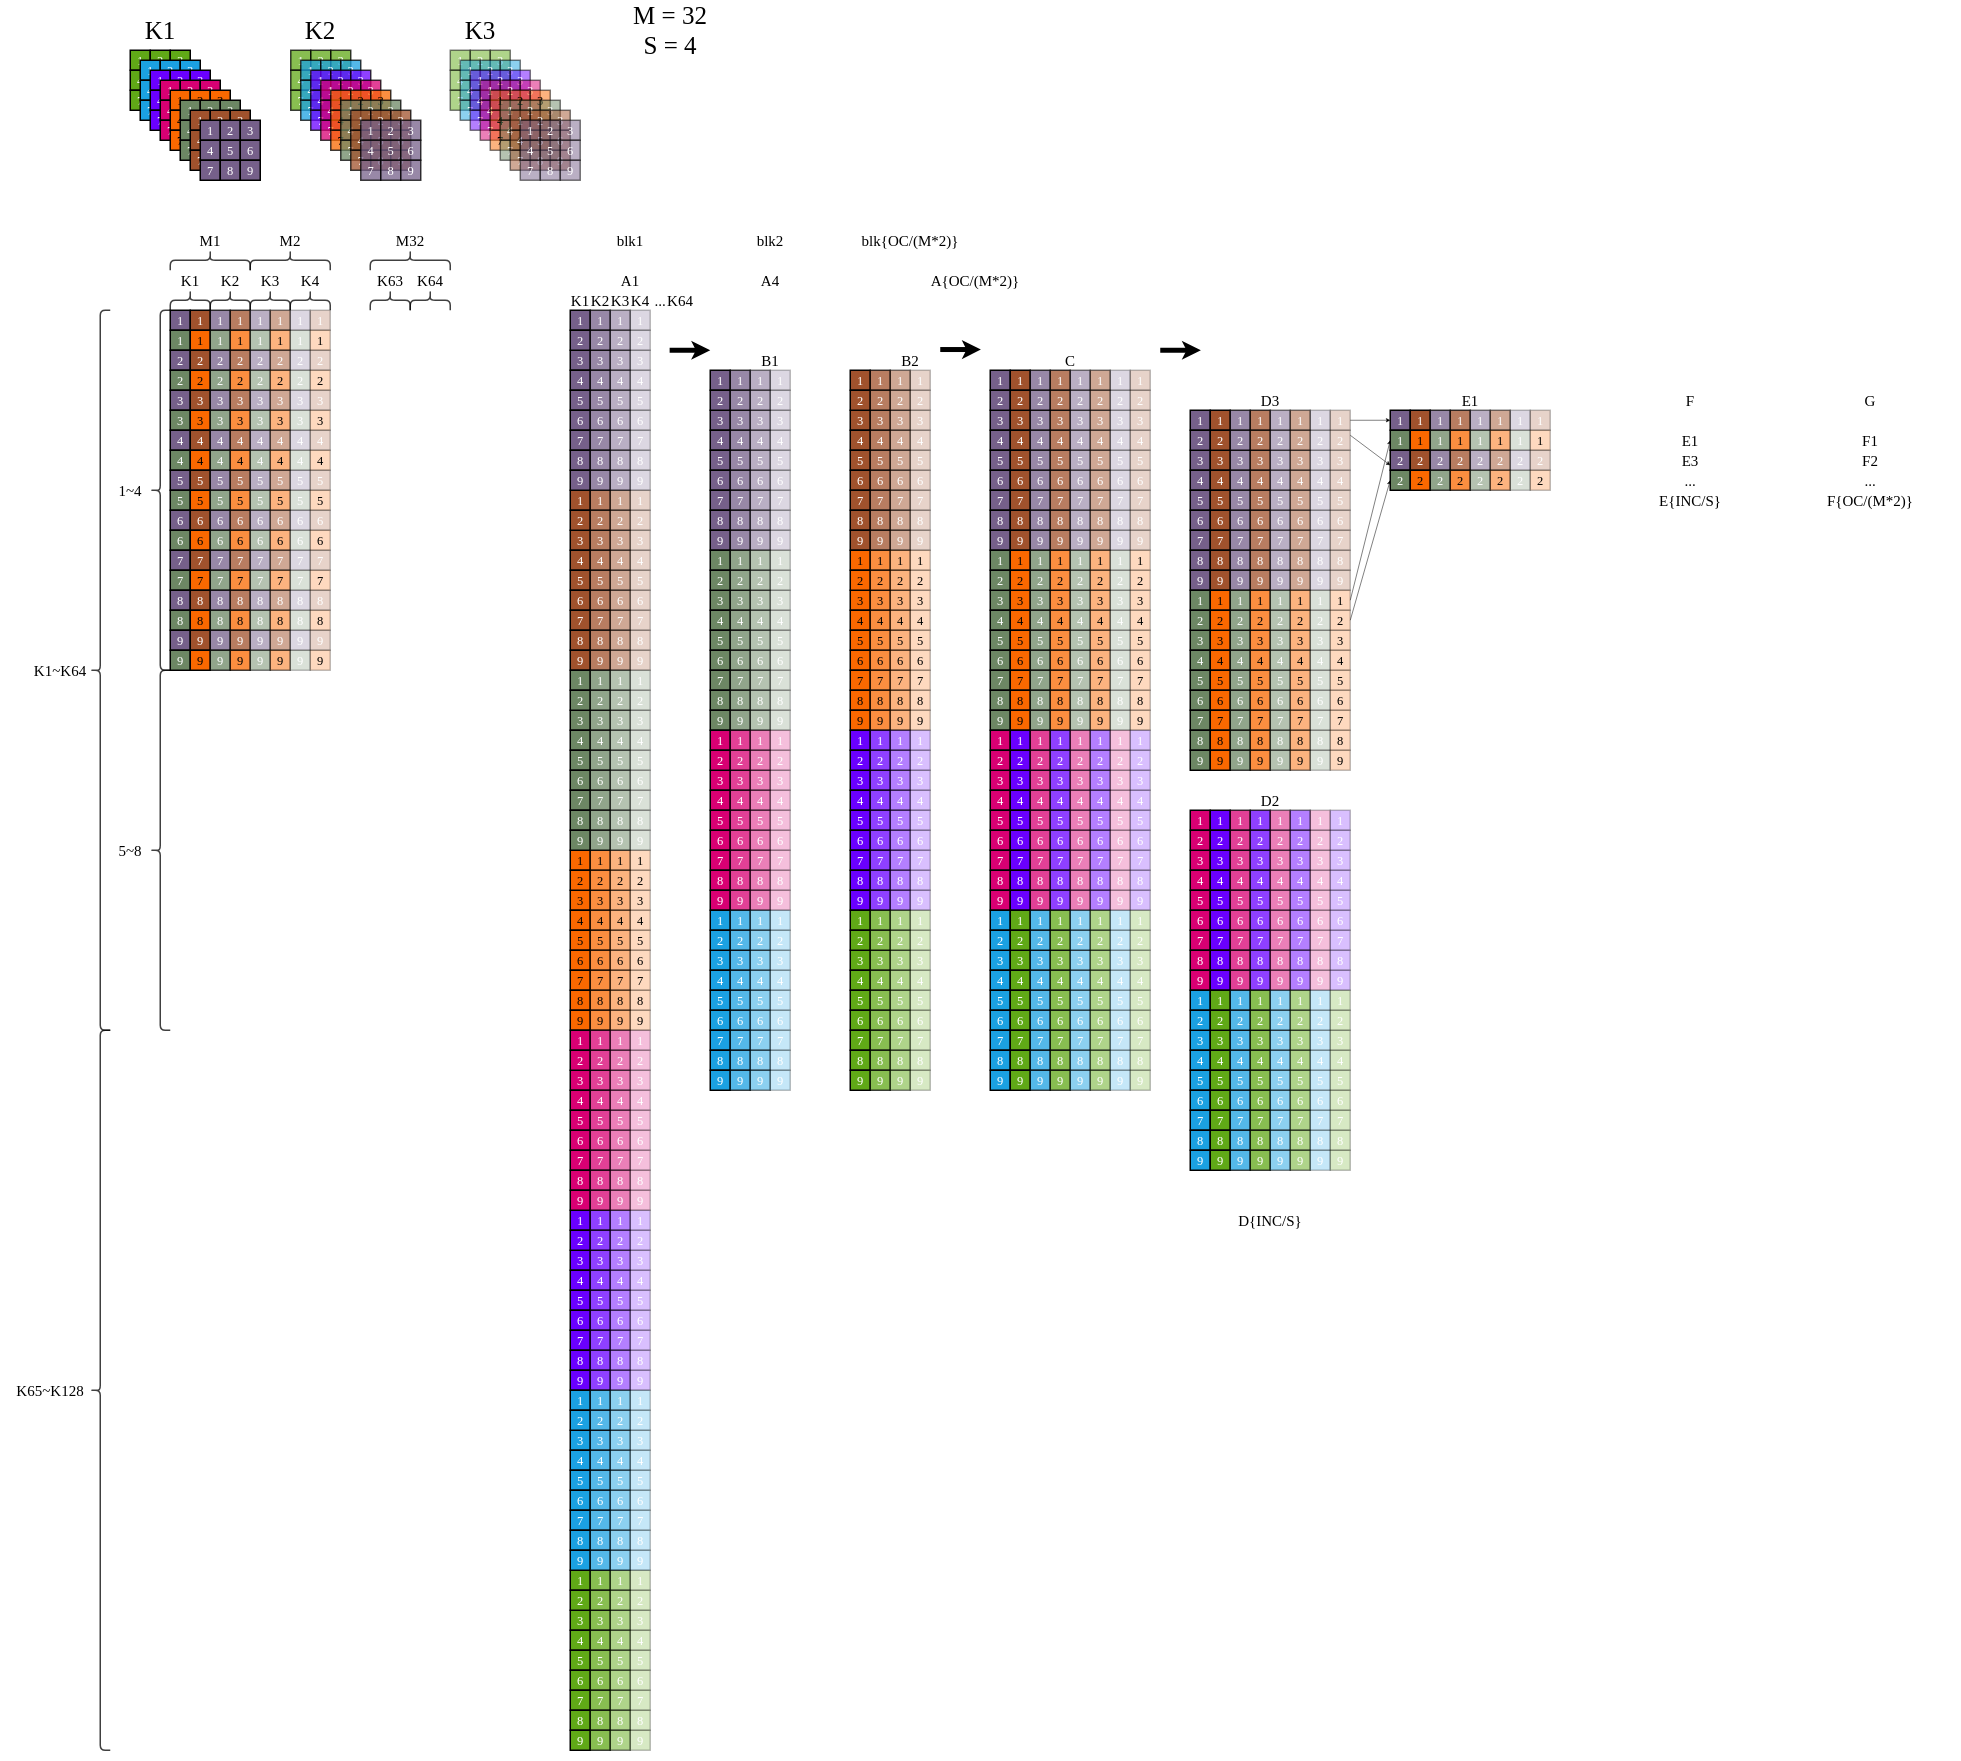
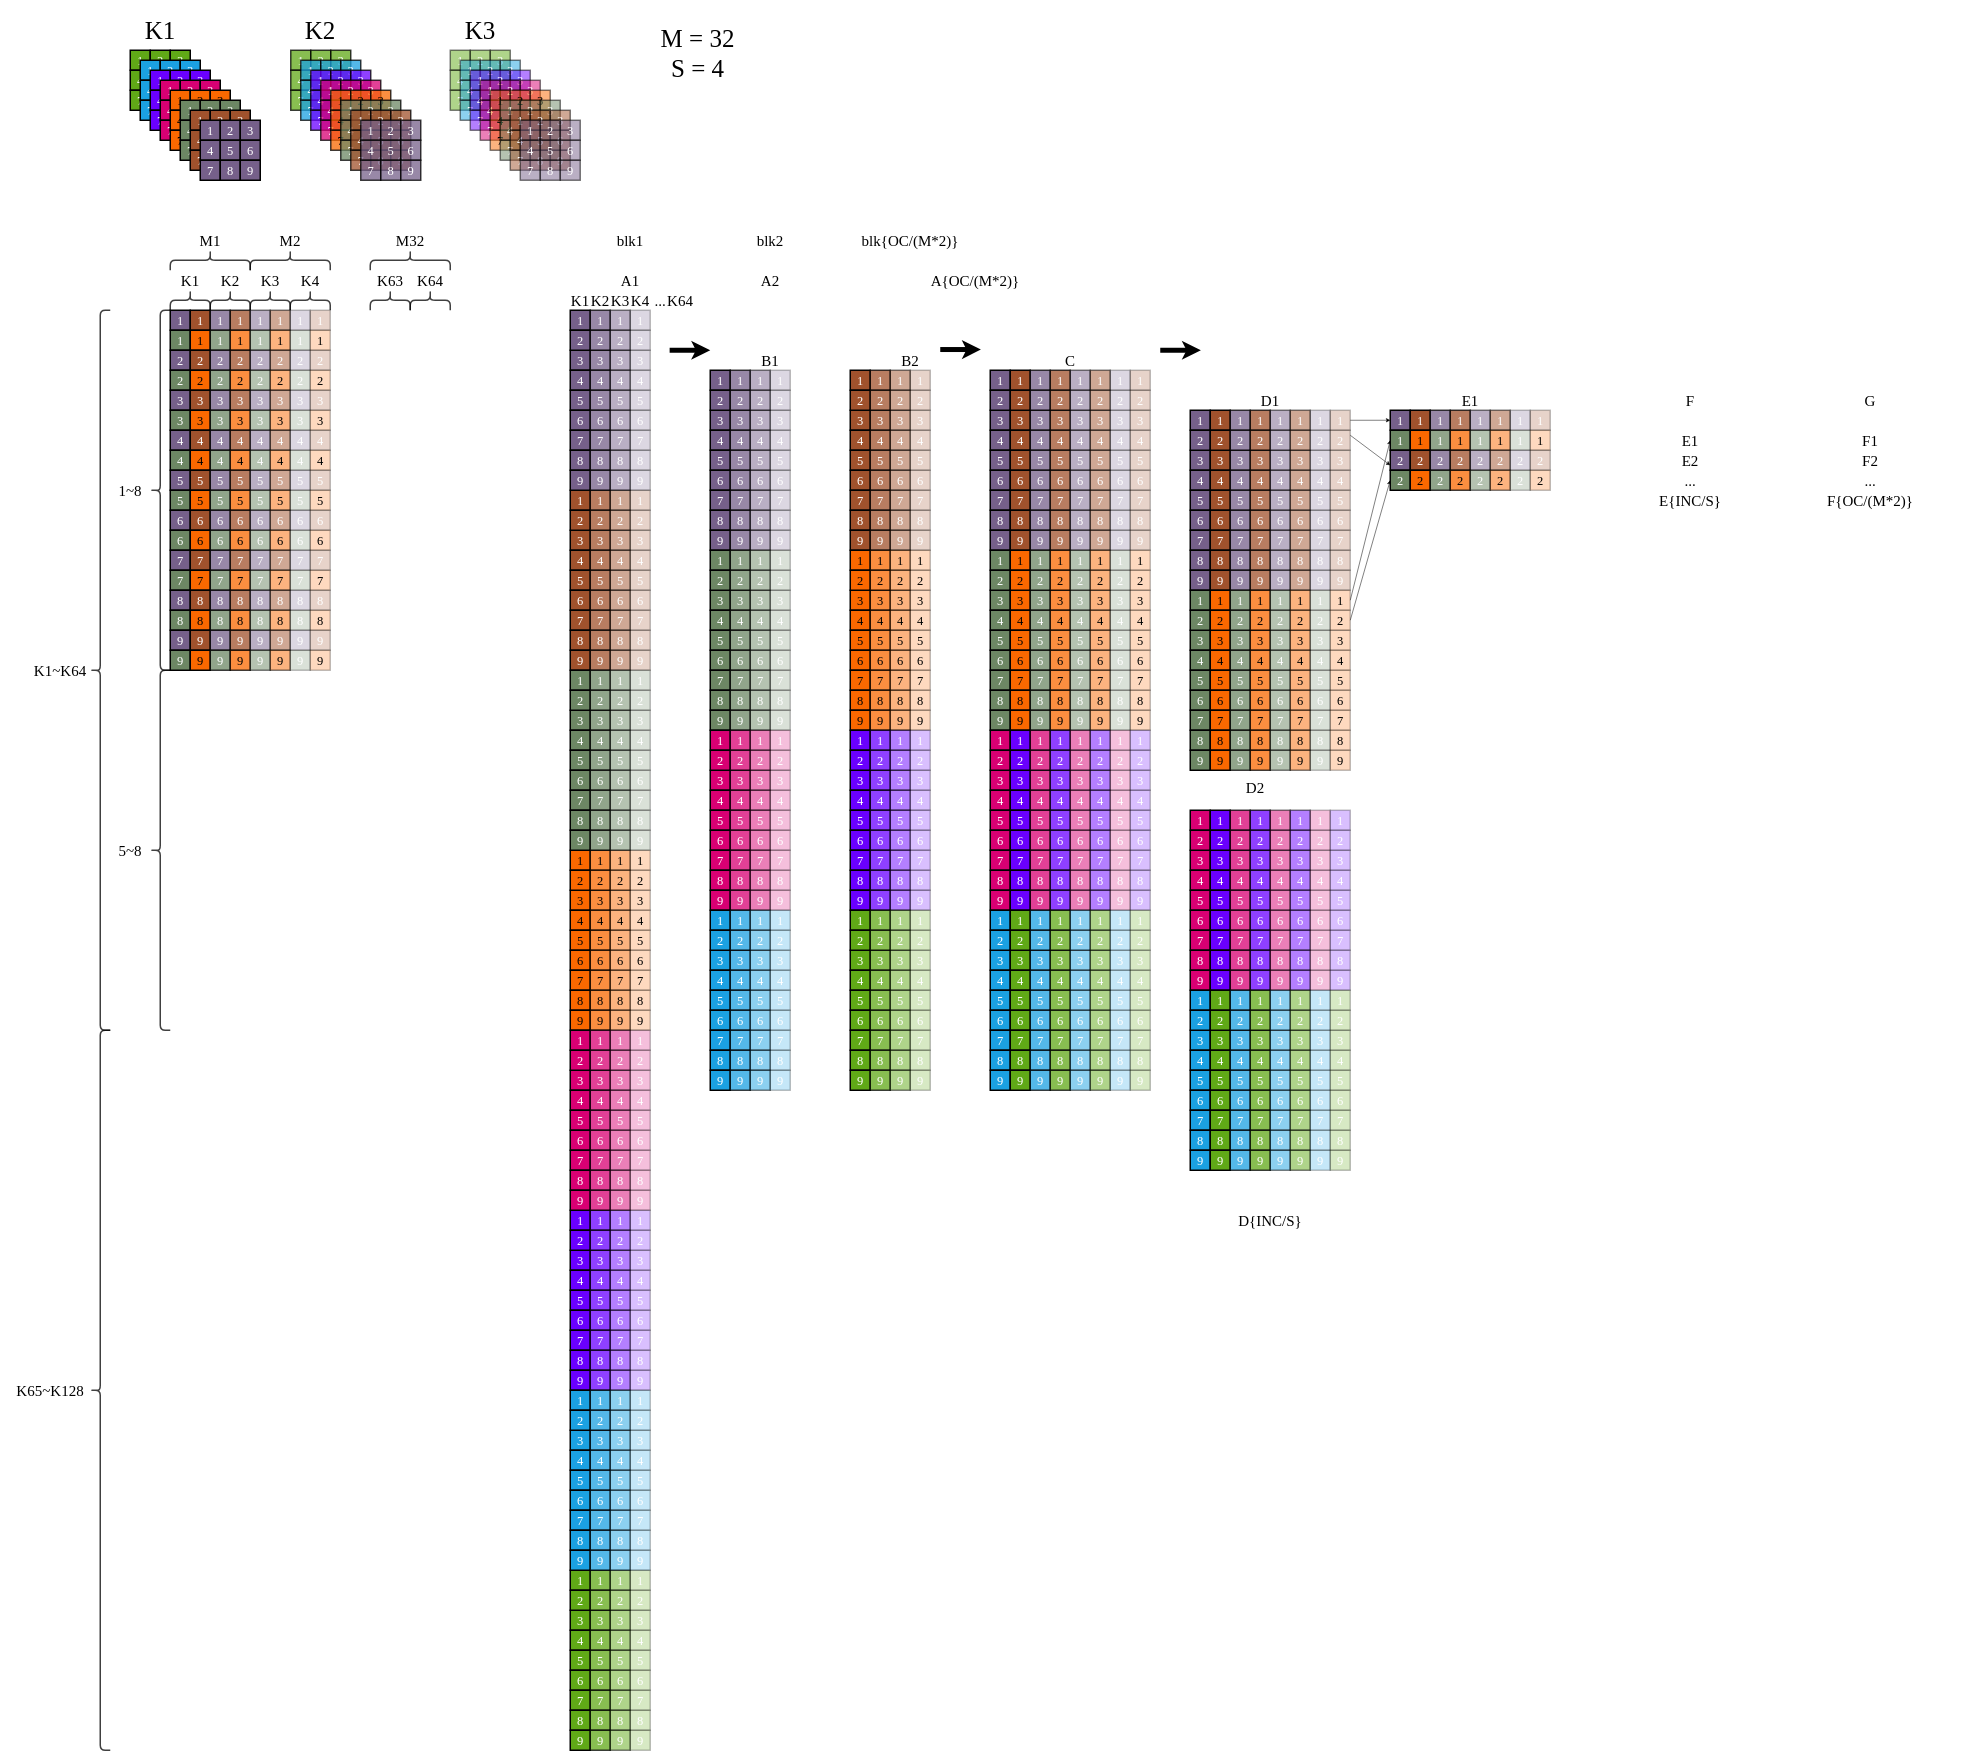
(670, 30) -> (698, 53)
(770, 280) -> (770, 280)
(1270, 400) -> (1270, 400)
(1690, 460) -> (1690, 460)
(130, 490) -> (130, 490)
(1270, 800) -> (1255, 788)
